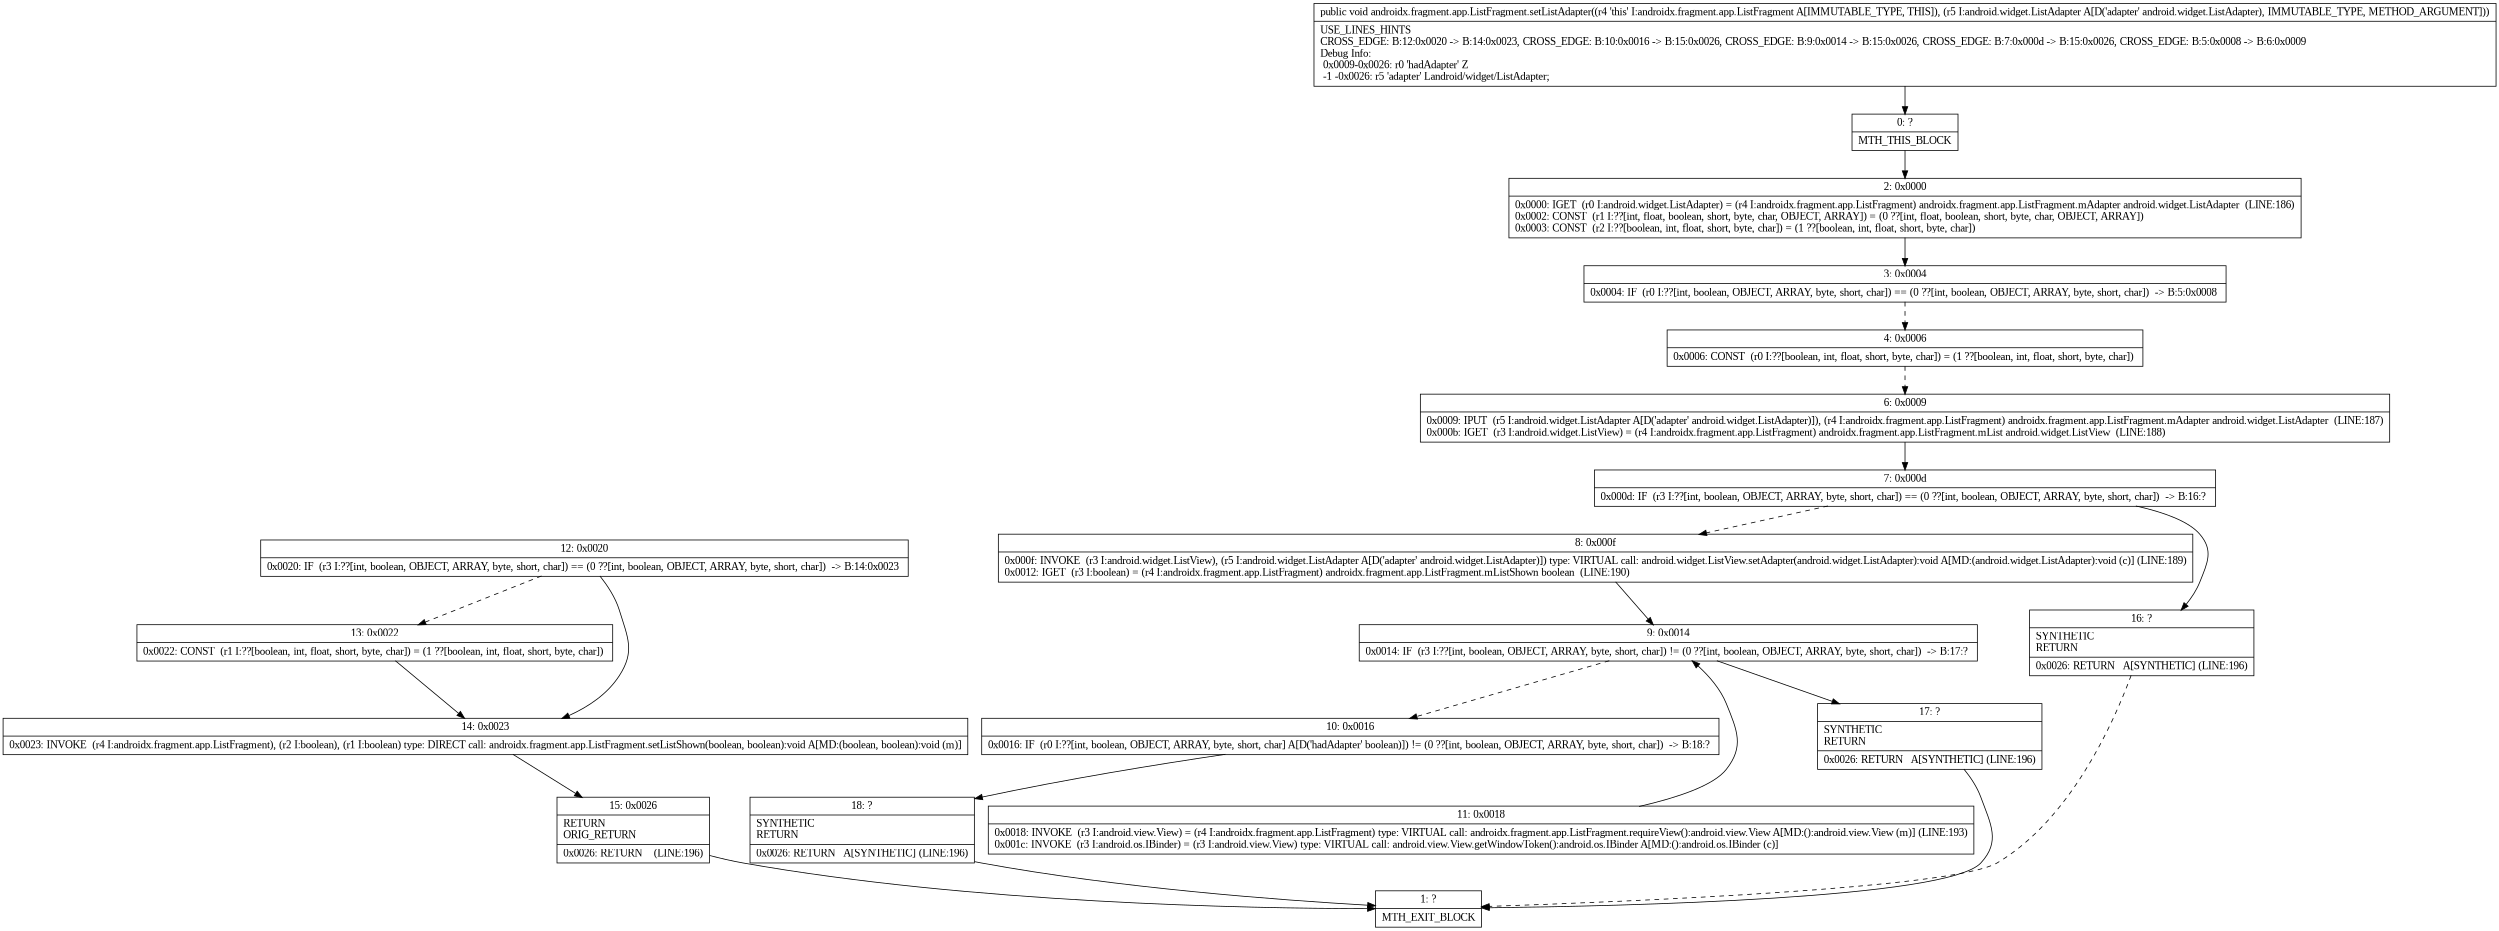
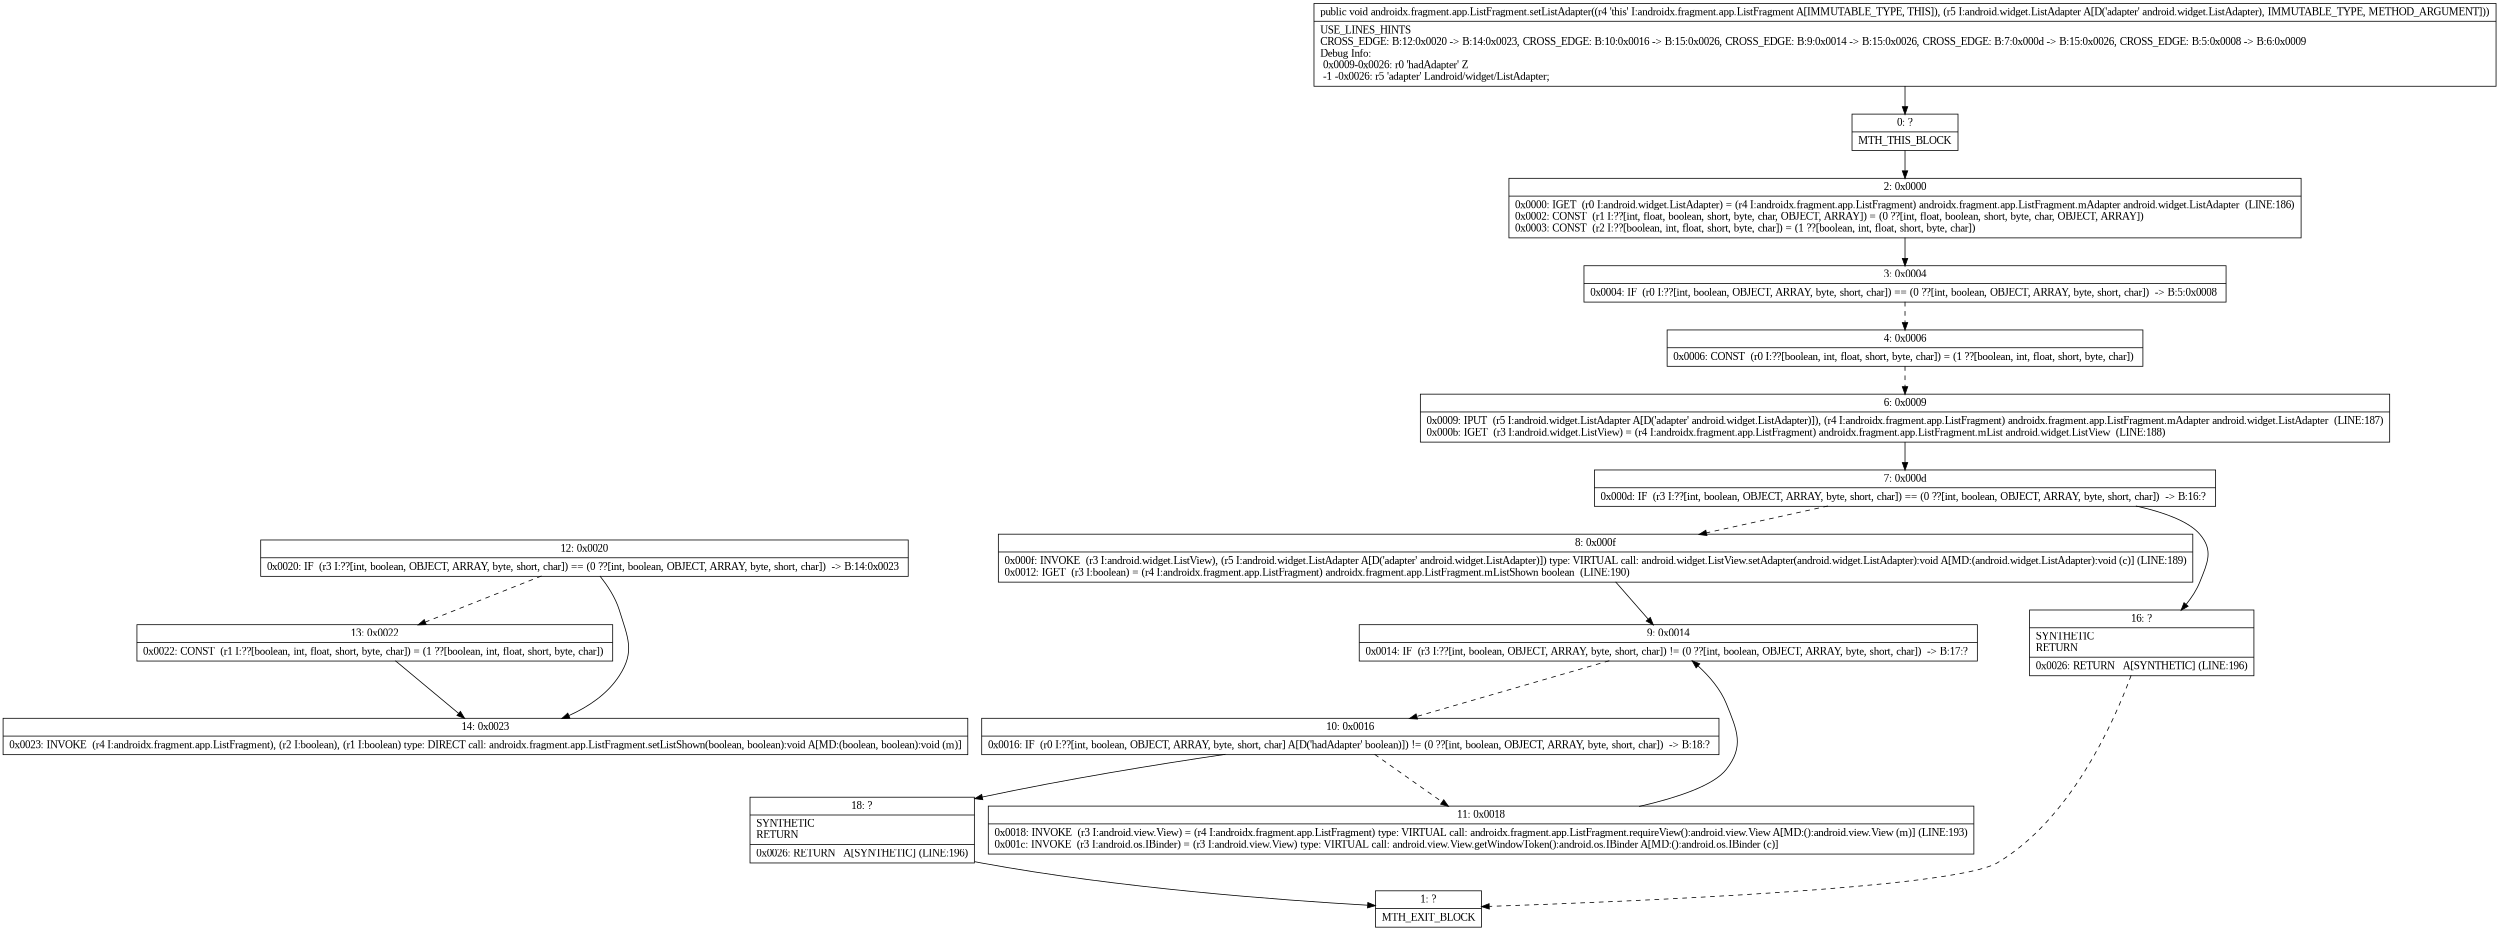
(1930, 736) -> none
none -> (1408, 778)
(633, 830) -> none
